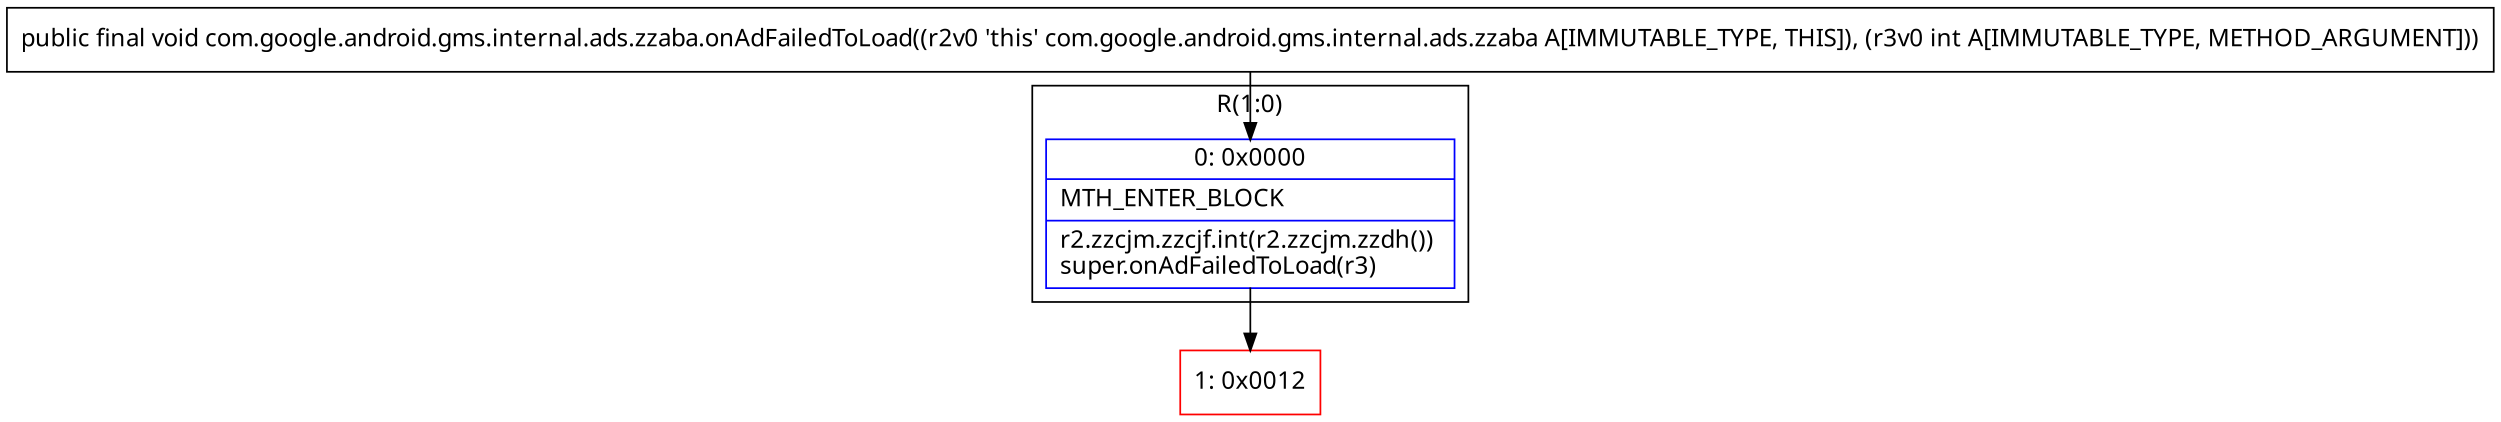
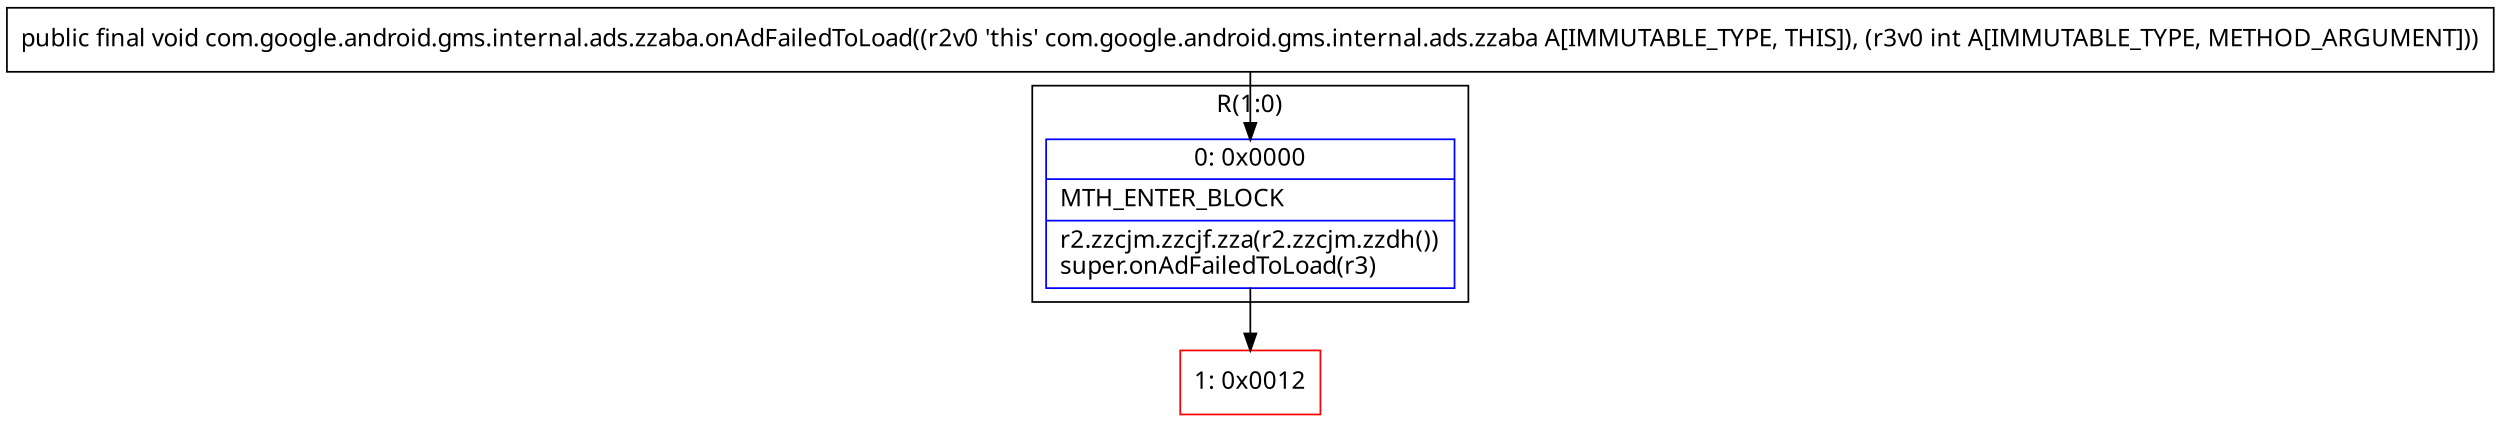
(1248, 241) -> (1250, 241)
